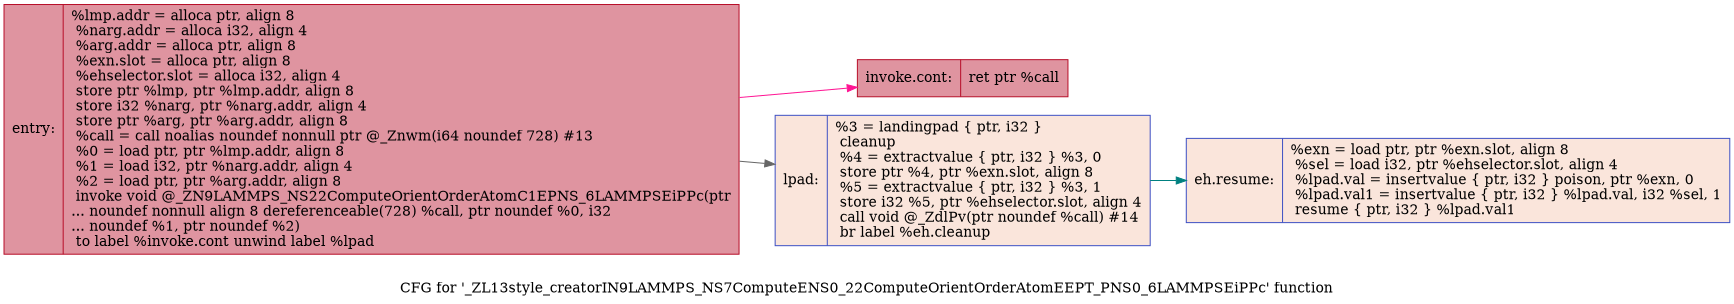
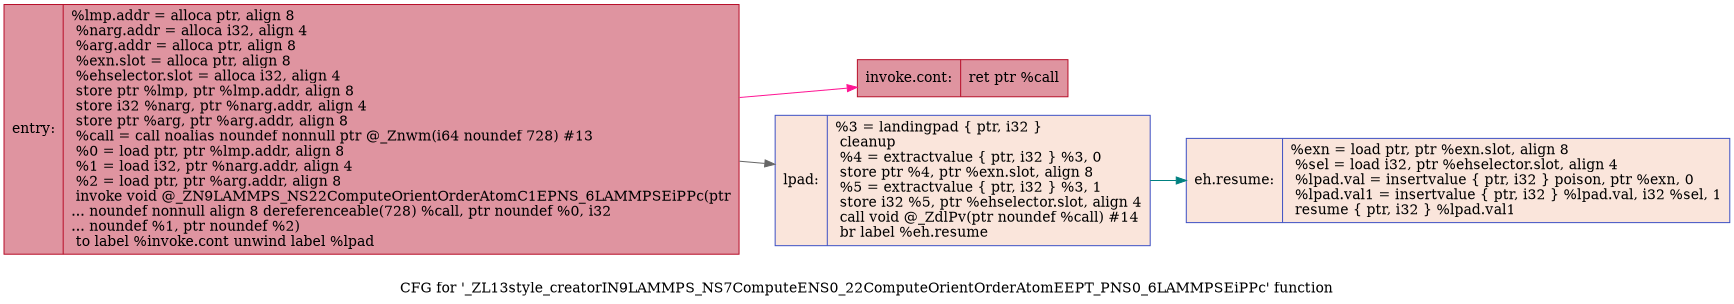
(913, 233) -> (912, 233)
